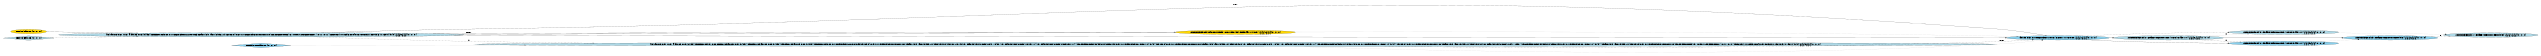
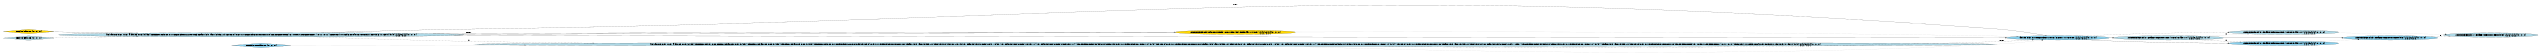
(29, 32) -> (29, 32)
